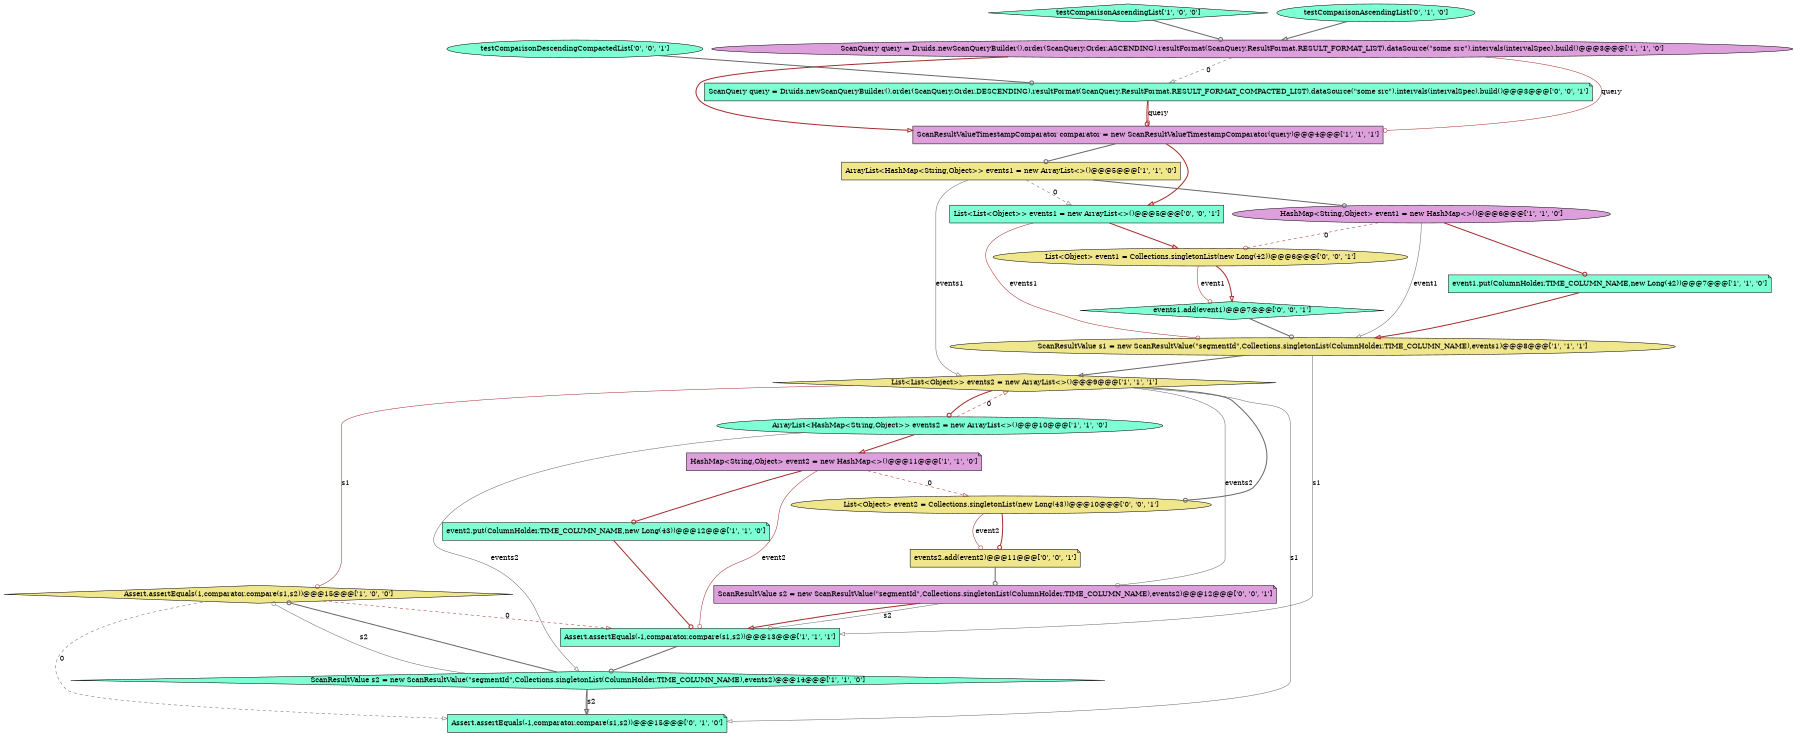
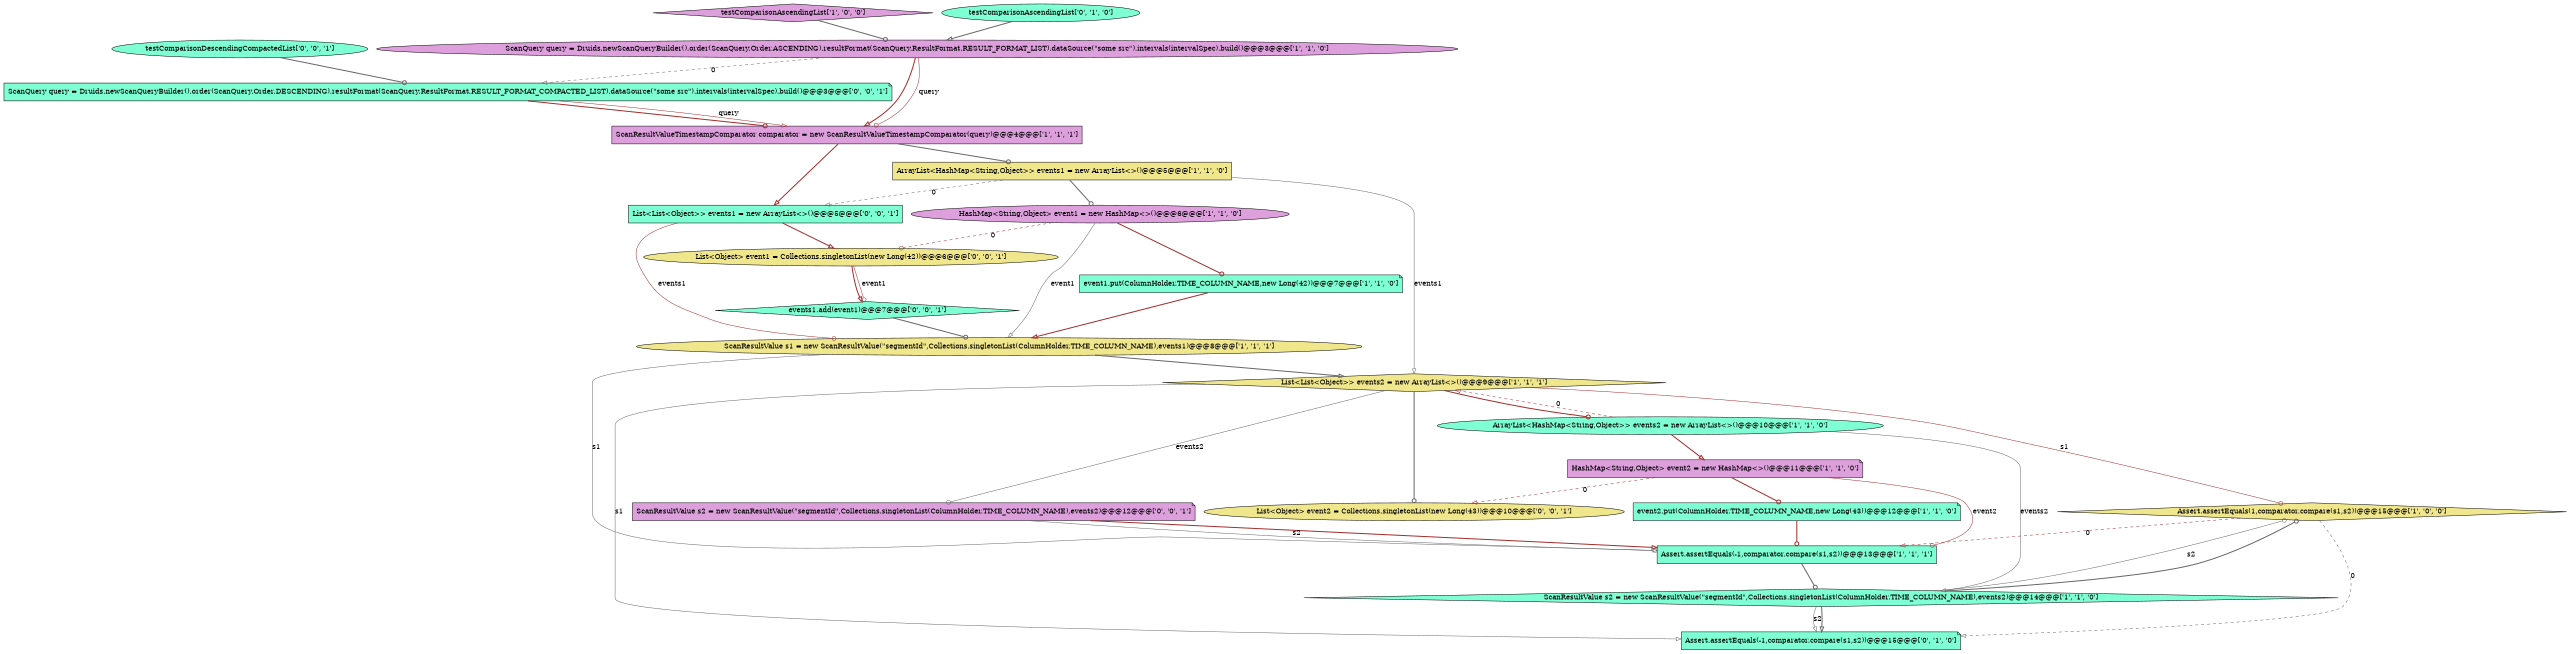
(1128, 13) -> (793, 13)
(995, 558) -> none
